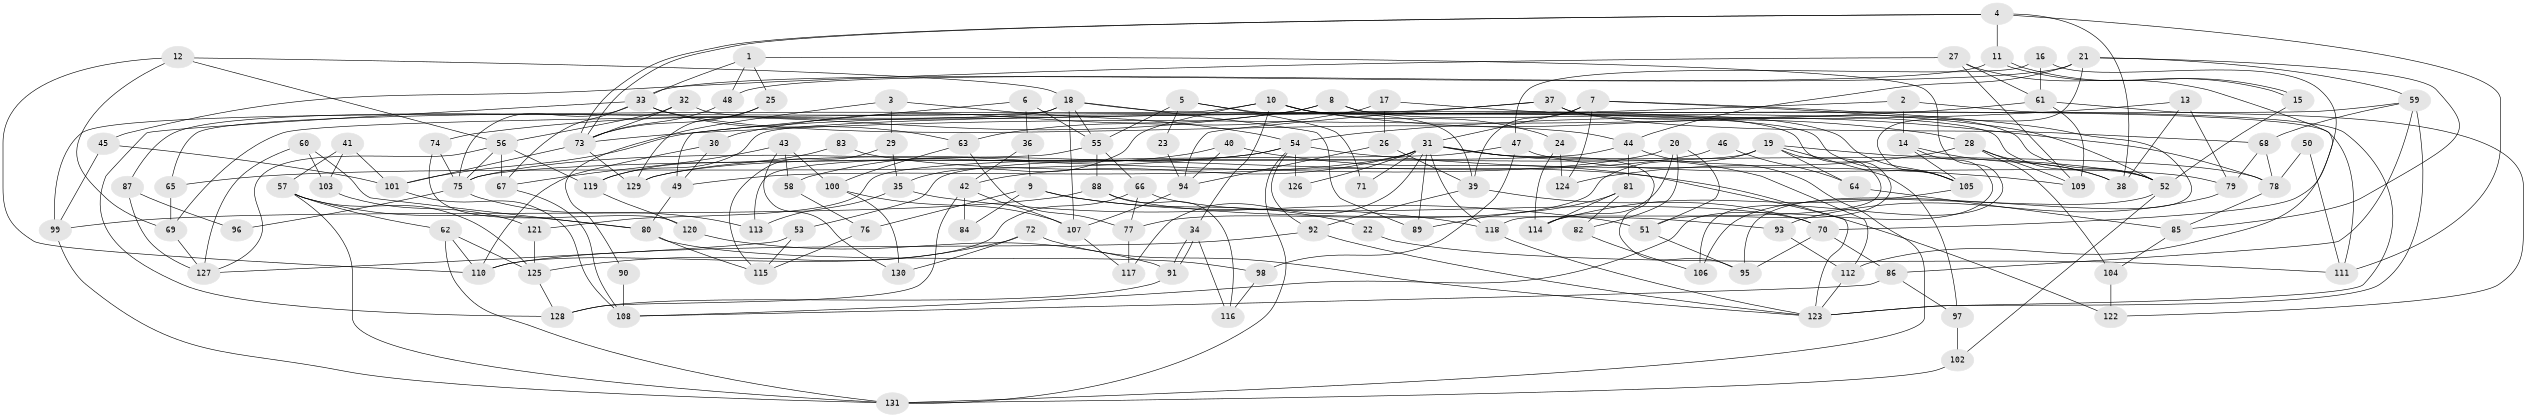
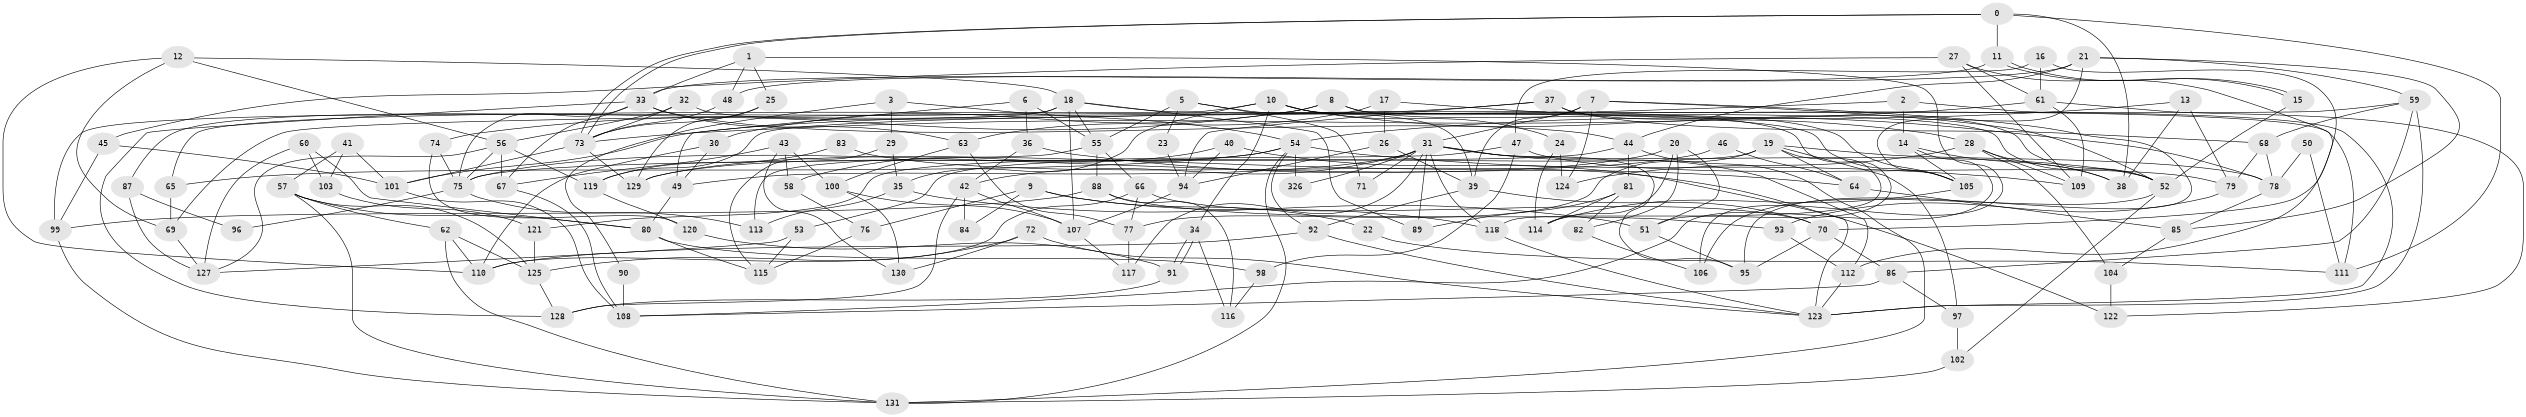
(1997, 14) -> (1997, 14)
(1029, 165) -> (1440, 172)
(1295, 187) -> (1295, 187)
